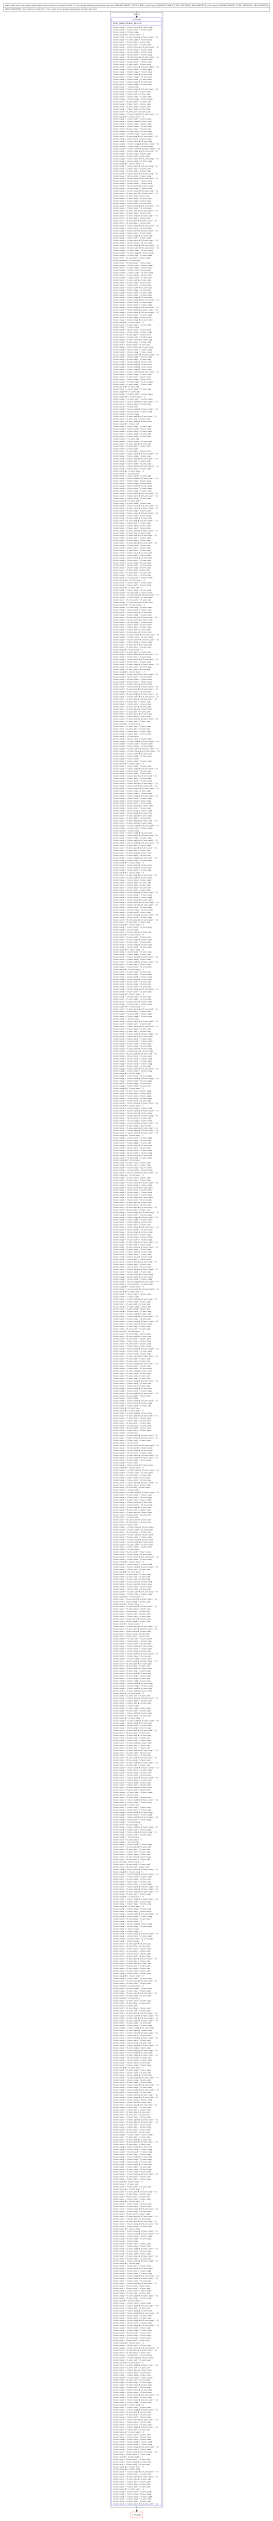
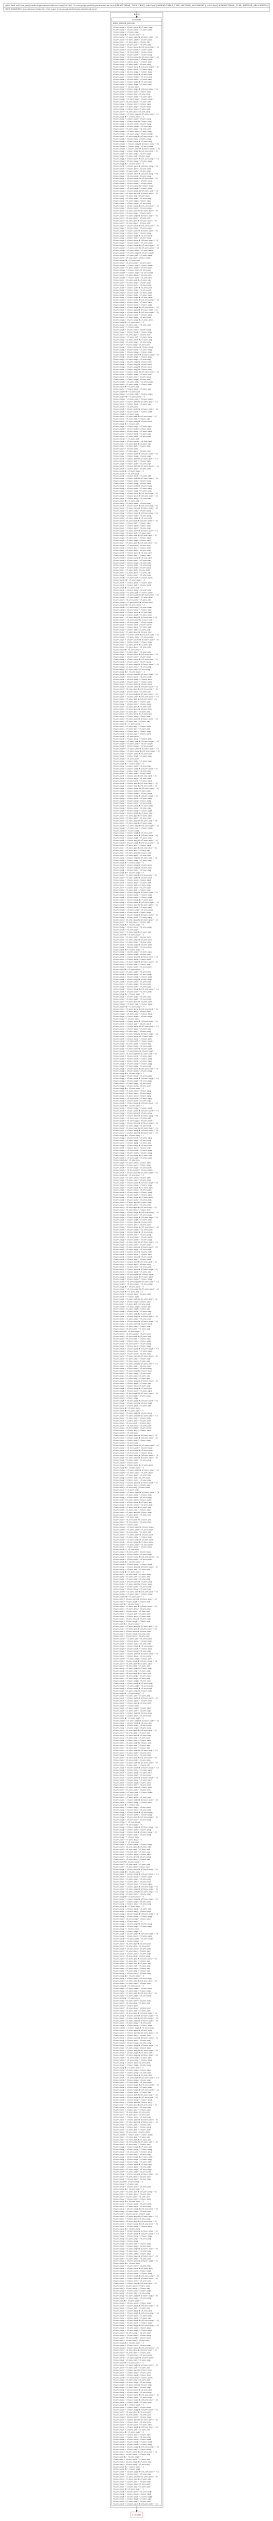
(127, 23) -> (124, 23)
